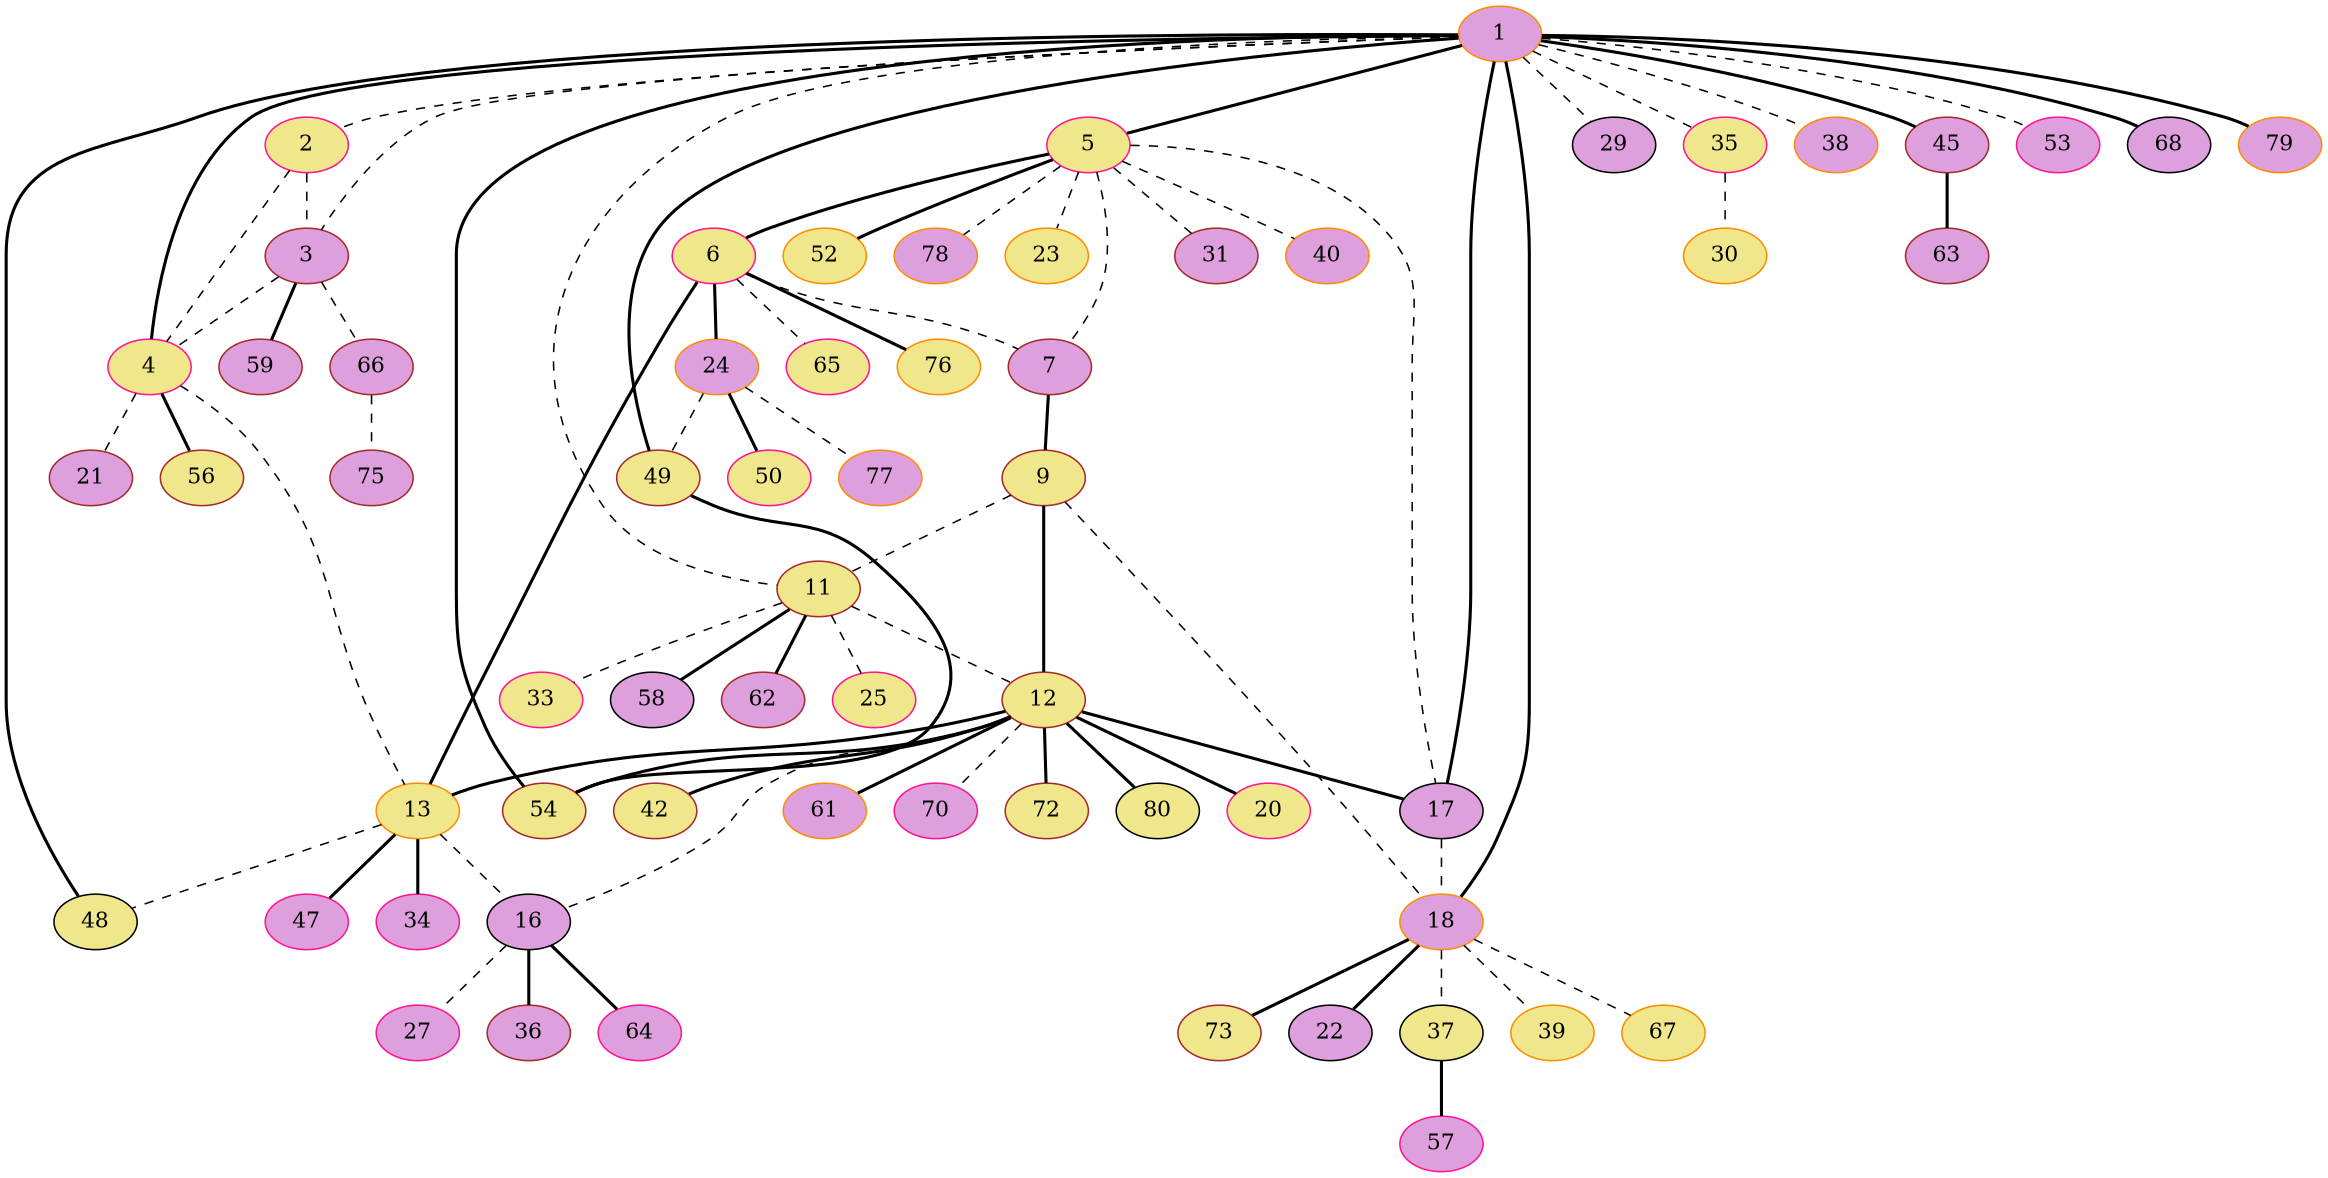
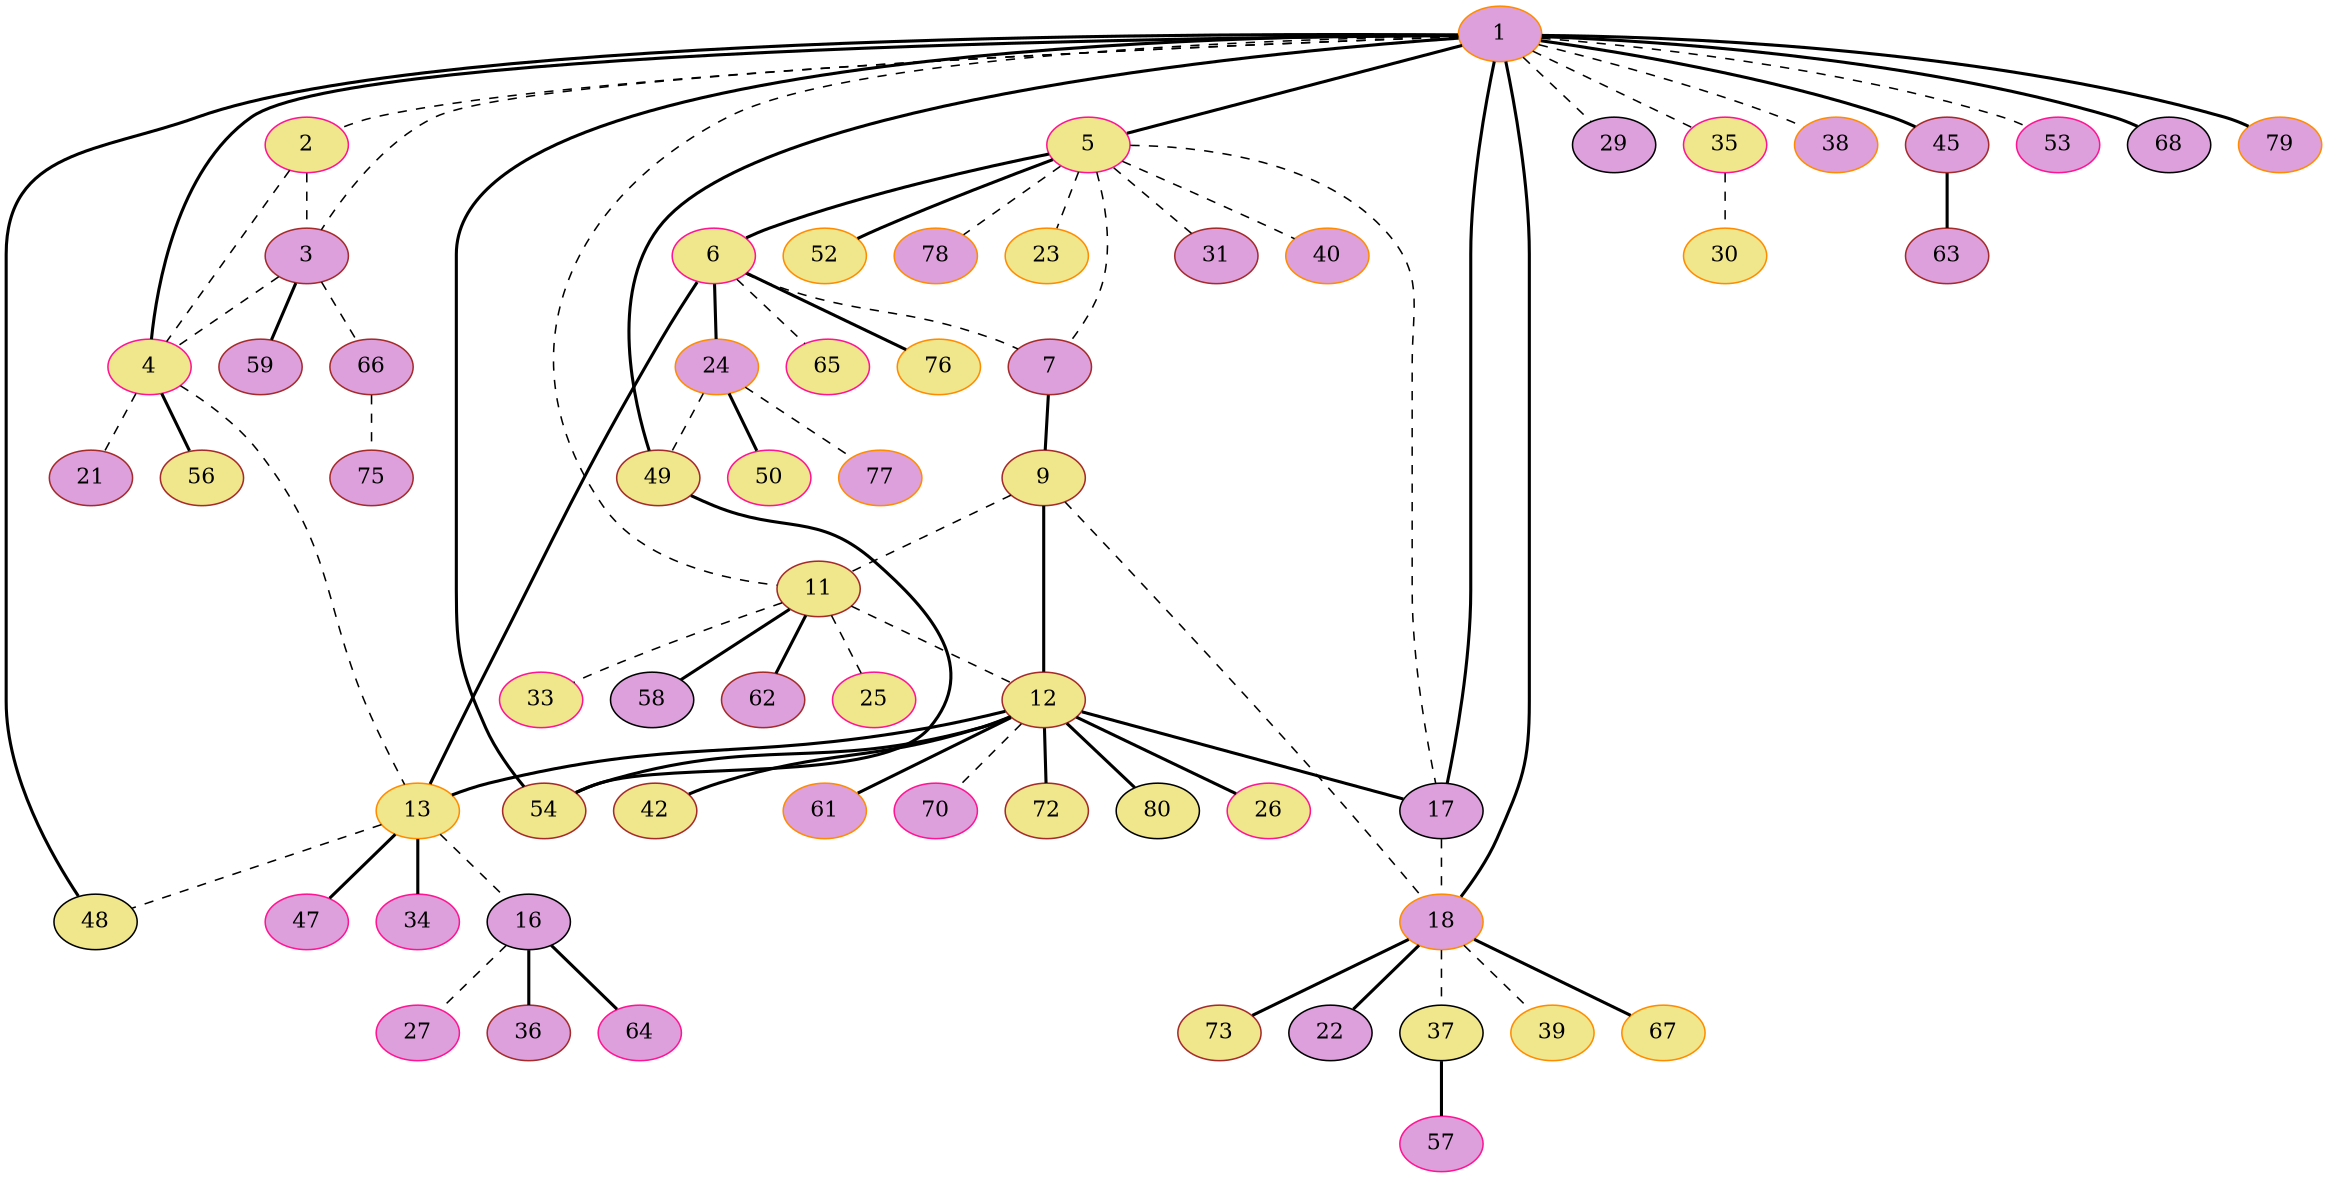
(773, 781) -> none
(1269, 811) -> (1269, 811)
(1552, 977) -> (1552, 977)
